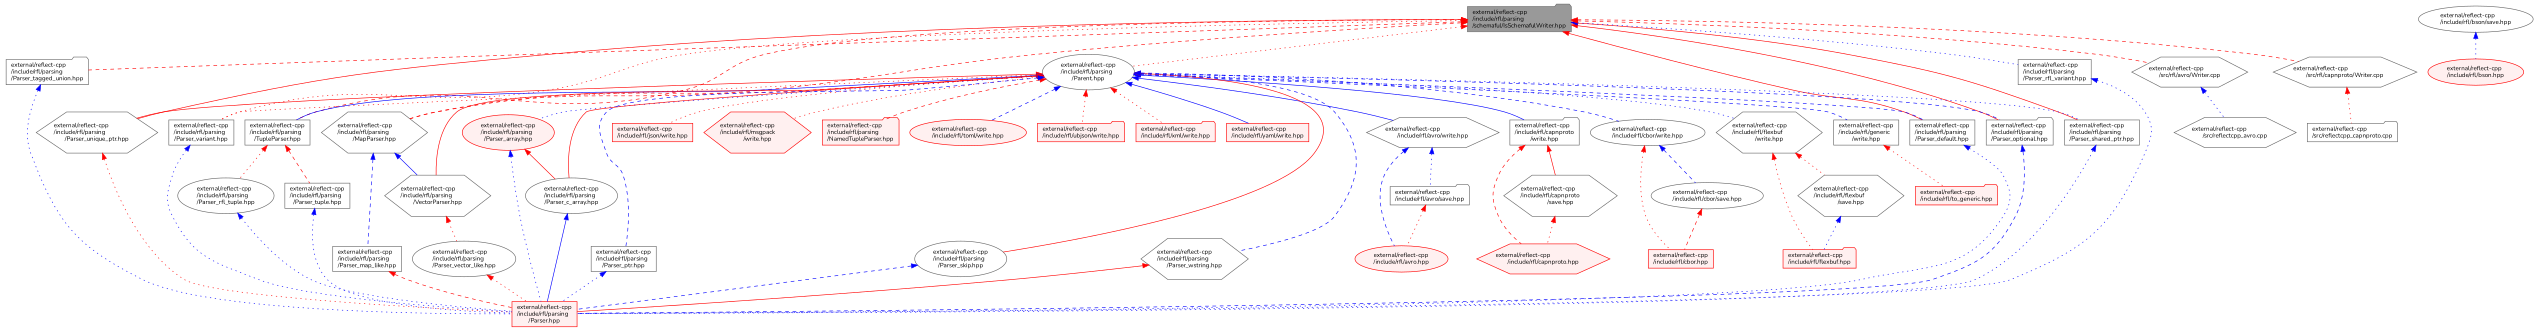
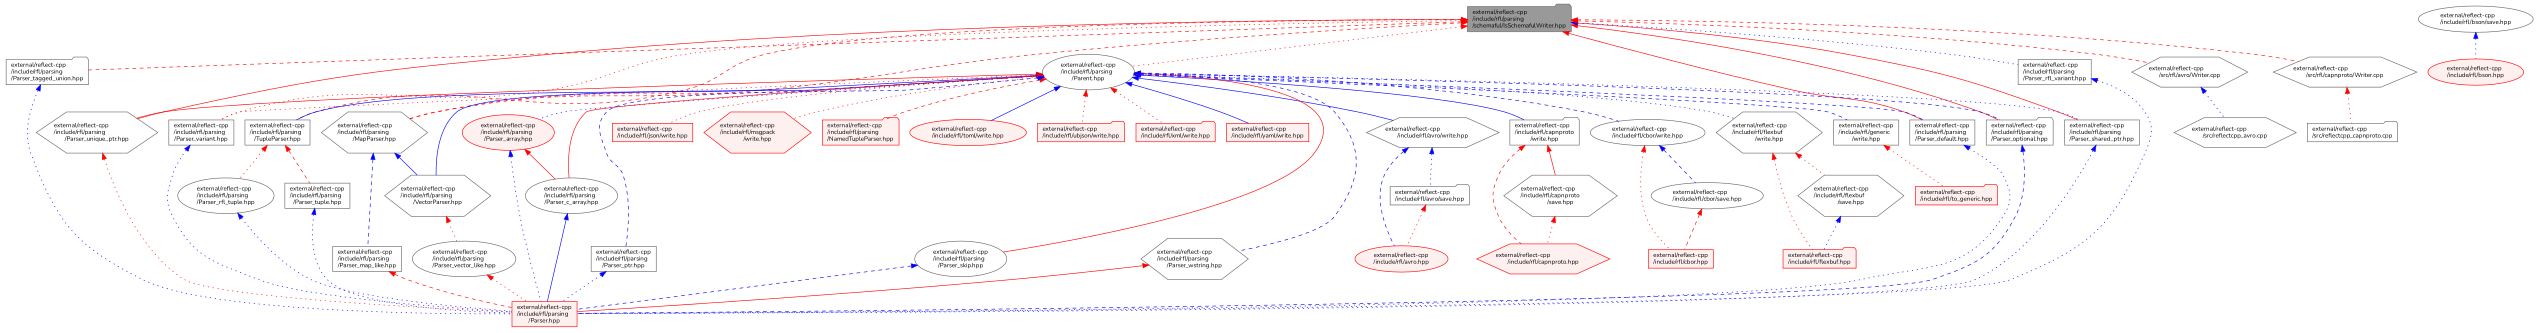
(712, 91) -> (712, 91)
(1023, 105) -> (1023, 105)
